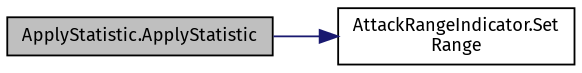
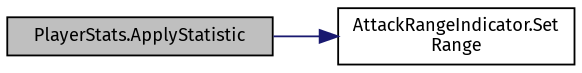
(140, 36) -> (140, 36)
